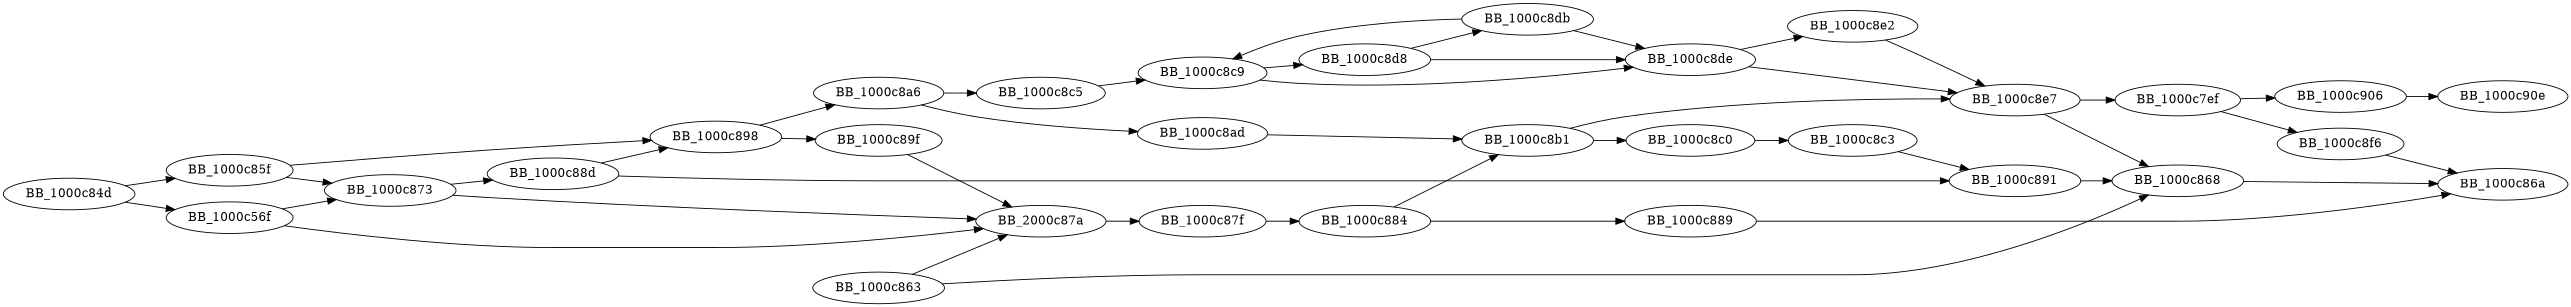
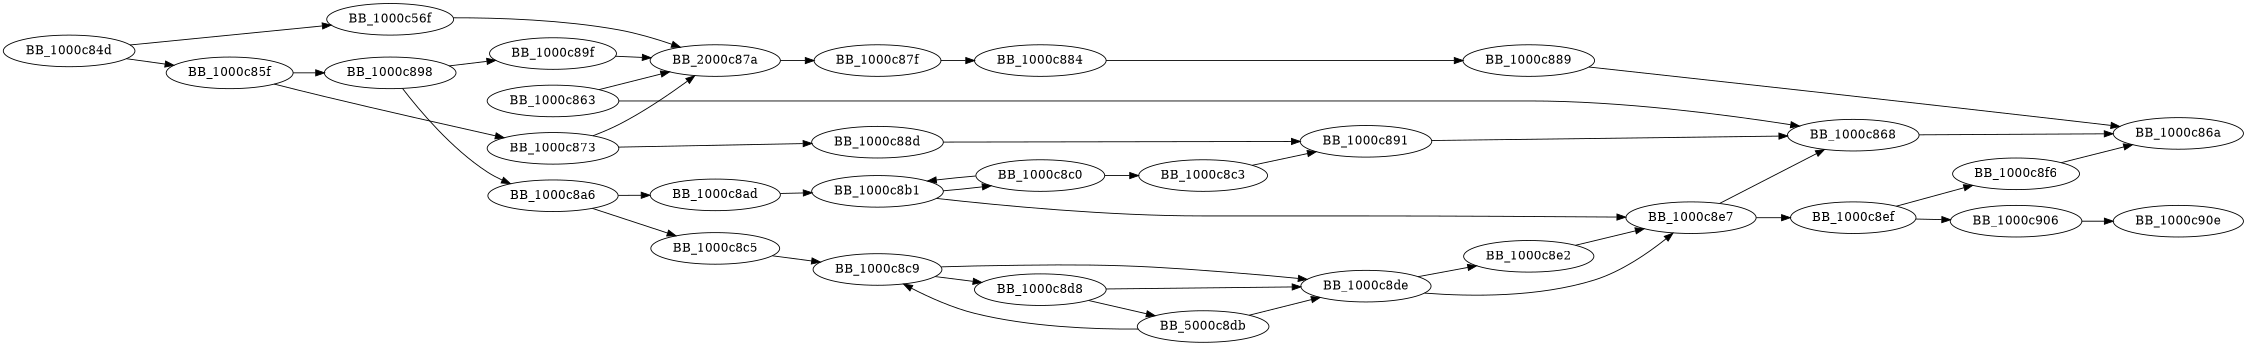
(1528, 19) -> (1203, 327)
(2178, 100) -> (1853, 218)
(630, 156) -> none
(1435, 186) -> (956, 178)
(305, 205) -> none
